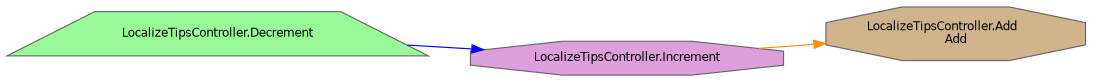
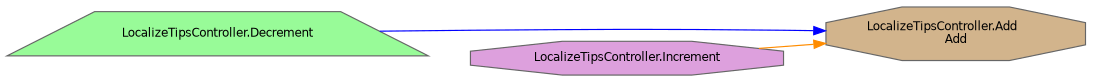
(440, 47) -> (597, 29)
